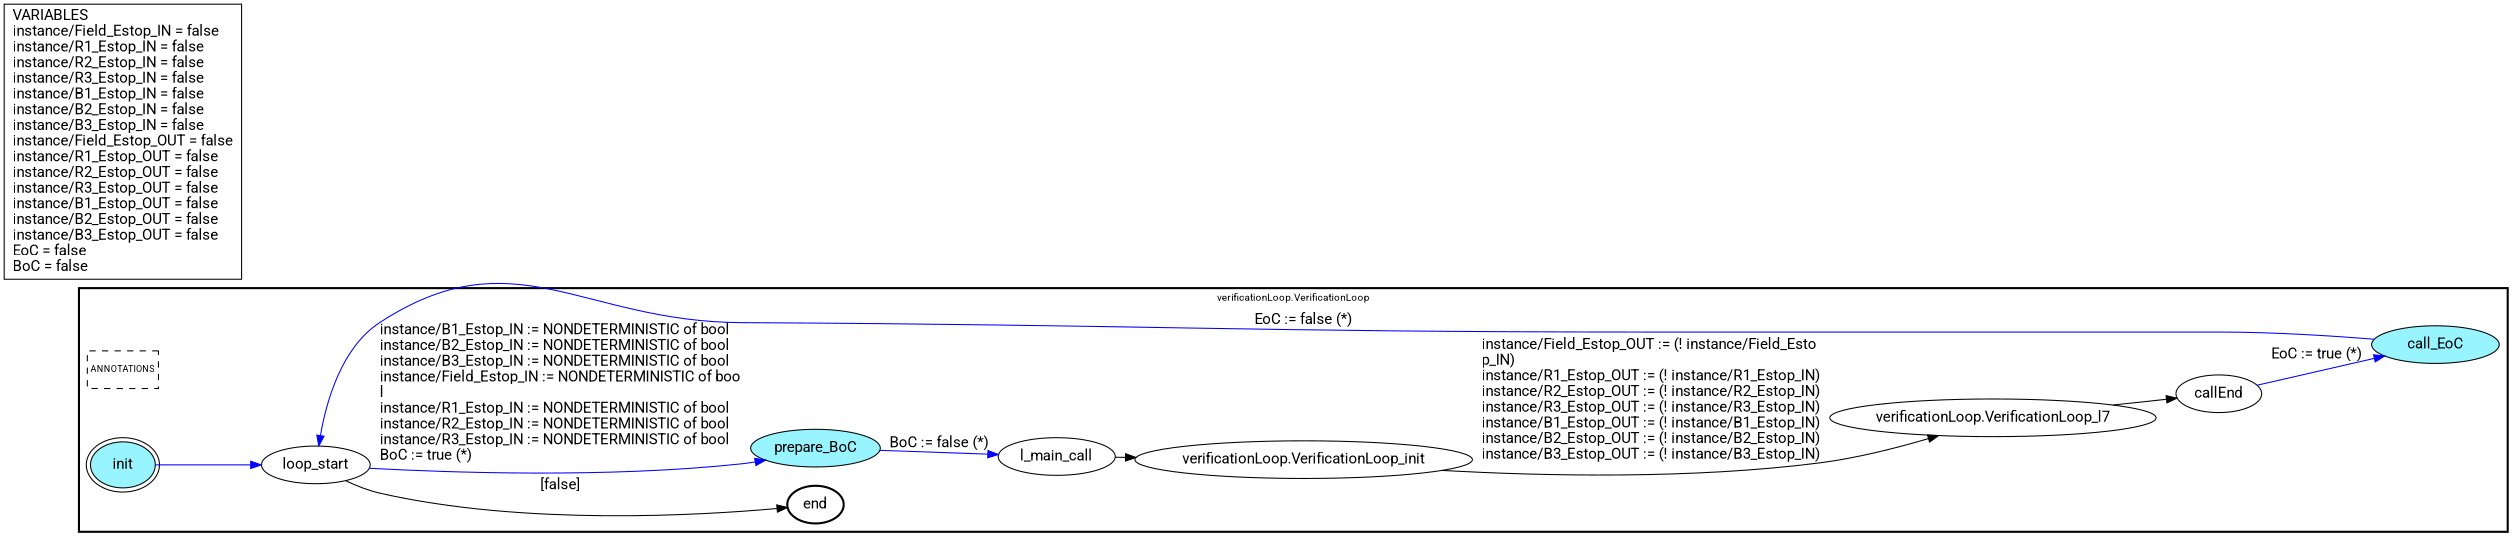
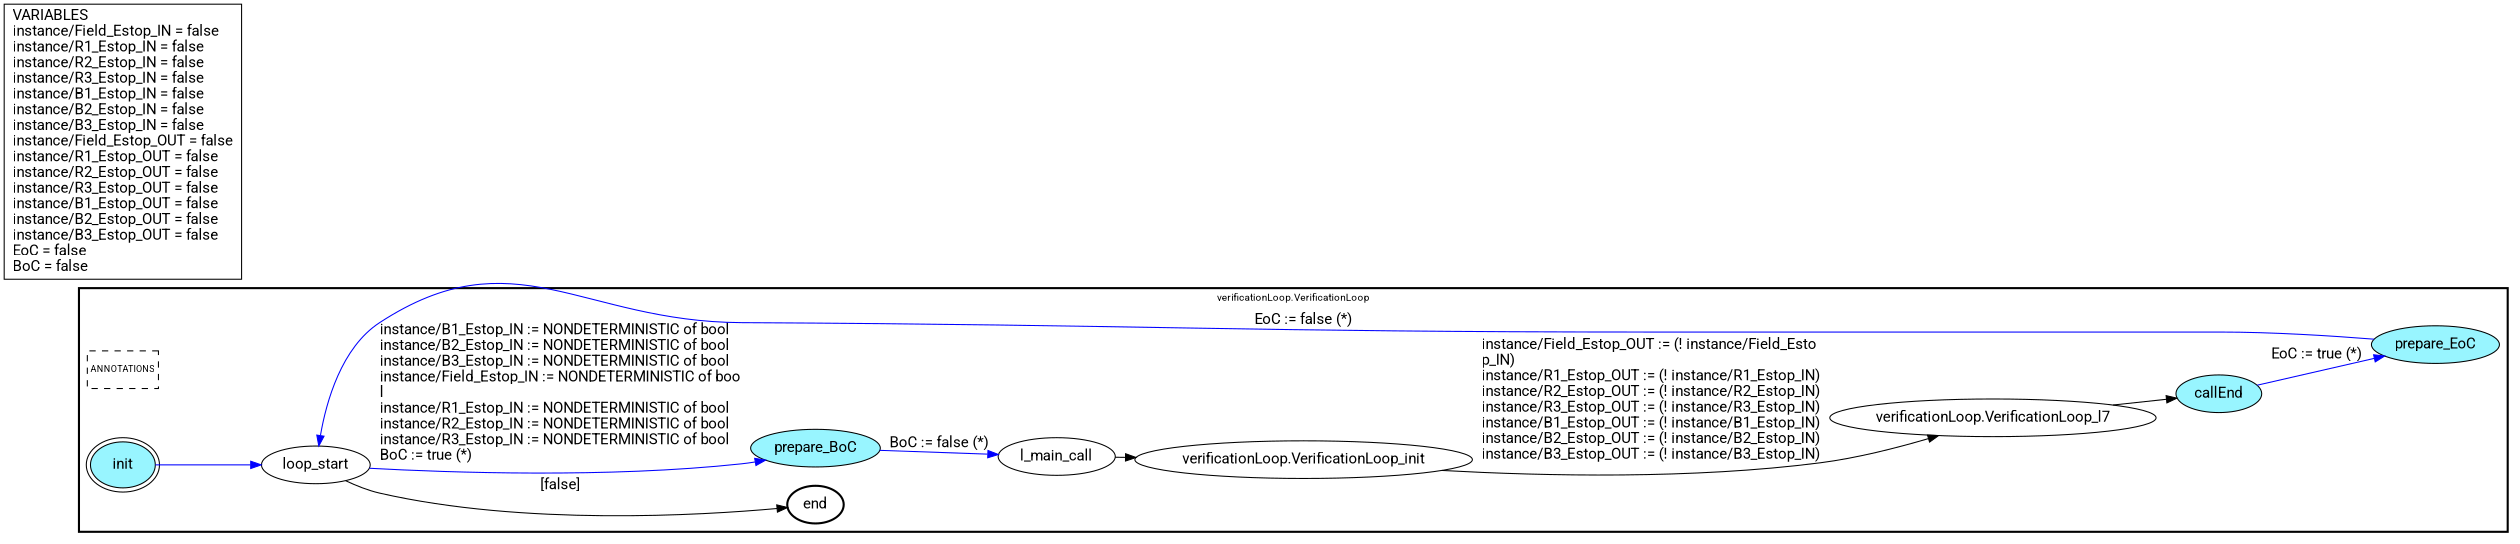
(2435, 345) -> (2435, 345)
(2219, 394) -> (2219, 394)
